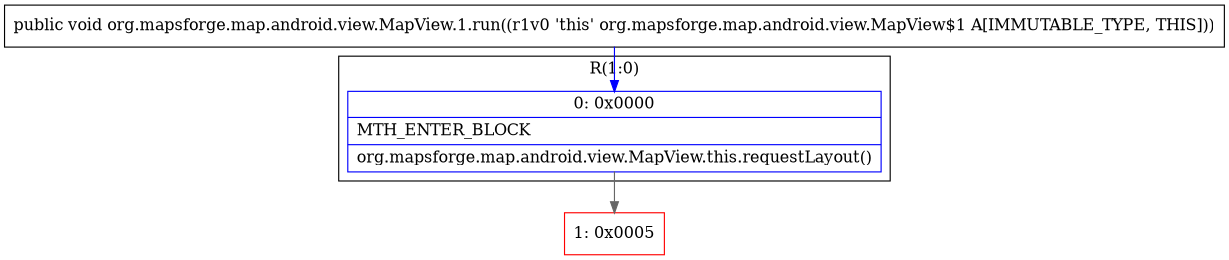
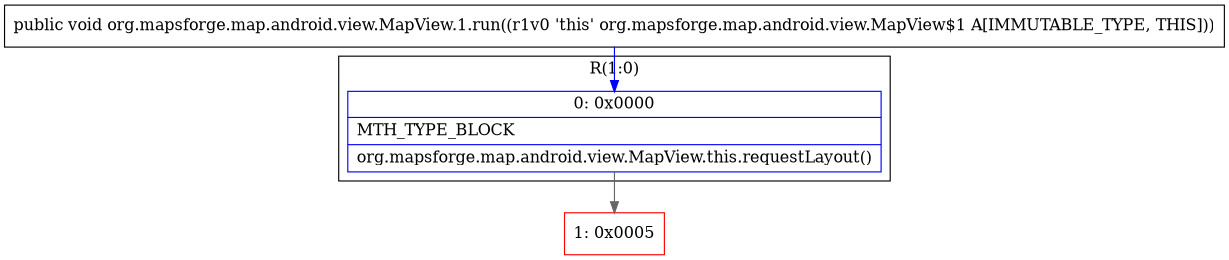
(444, 130) -> (436, 130)
